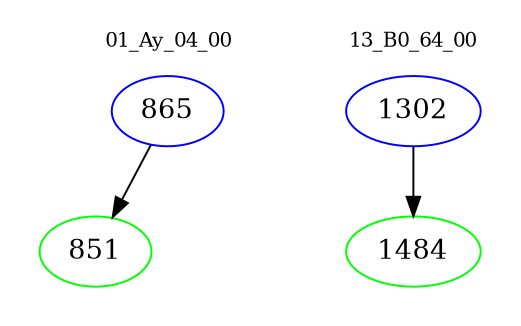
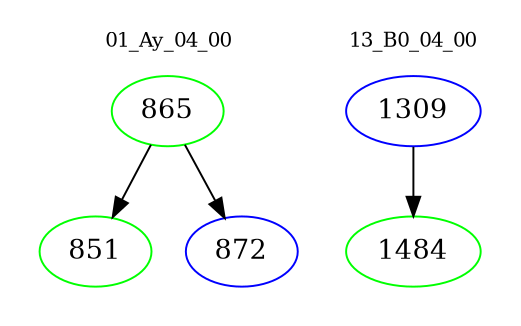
(413, 42) -> (413, 42)
(168, 111) -> (168, 111)
(413, 111) -> (413, 111)
none -> (242, 252)
